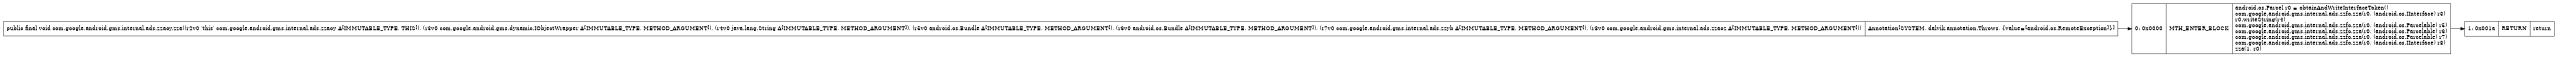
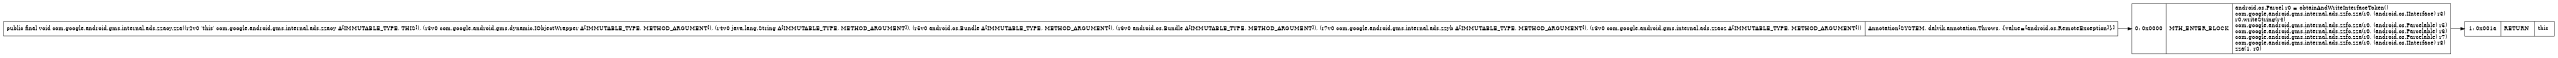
(2542, 29) -> (2543, 29)
